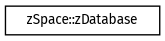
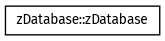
(83, 20) -> (83, 20)
